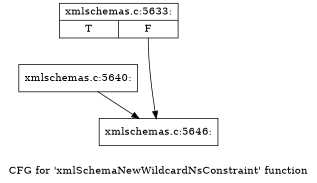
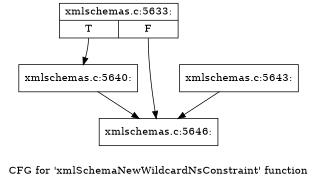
none -> (88, 48)
none -> (239, 78)
